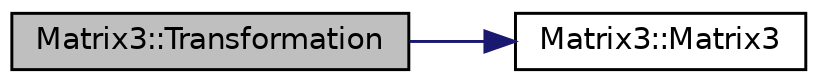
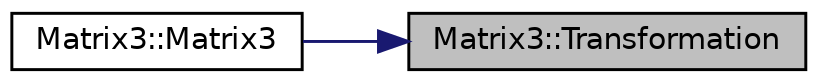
(447, 41) -> (341, 41)
